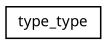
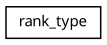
(53, 23) -> (53, 23)
